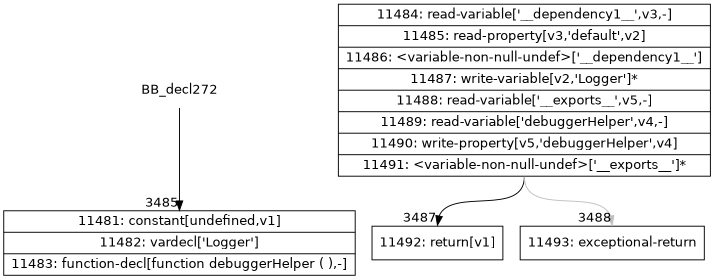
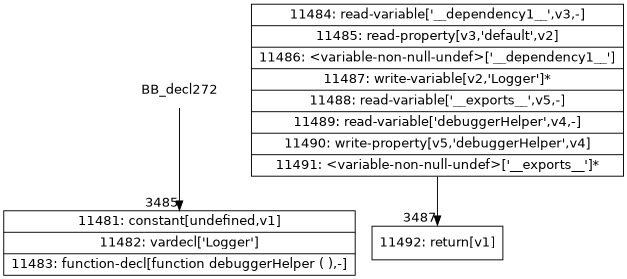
(612, 243) -> none
